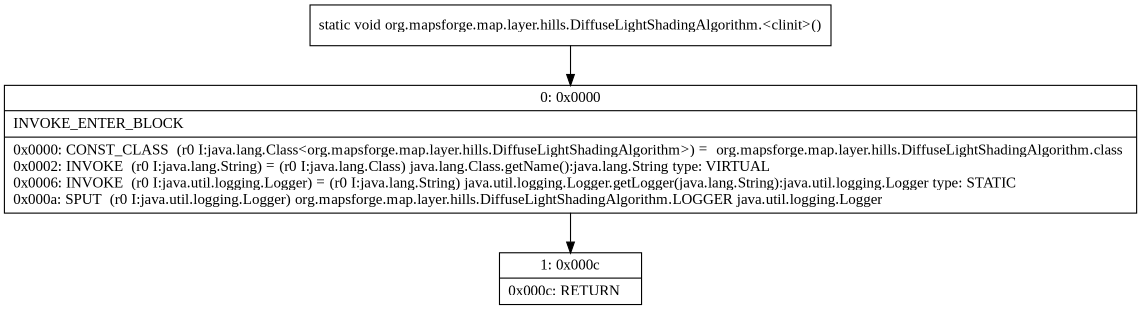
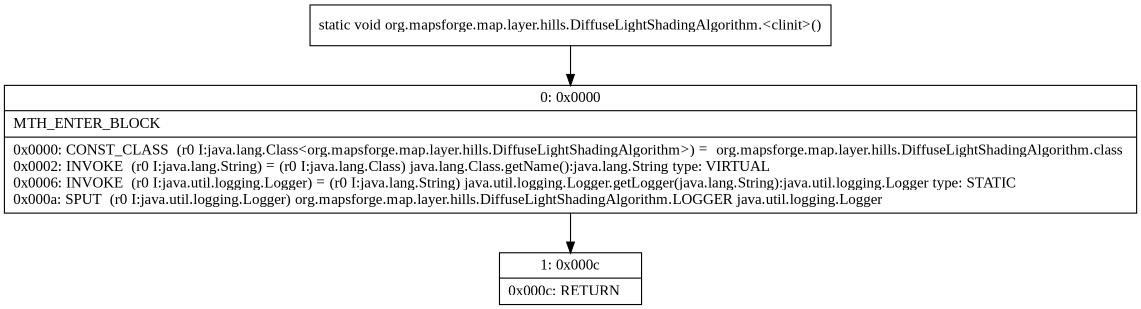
(99, 123) -> (87, 123)
